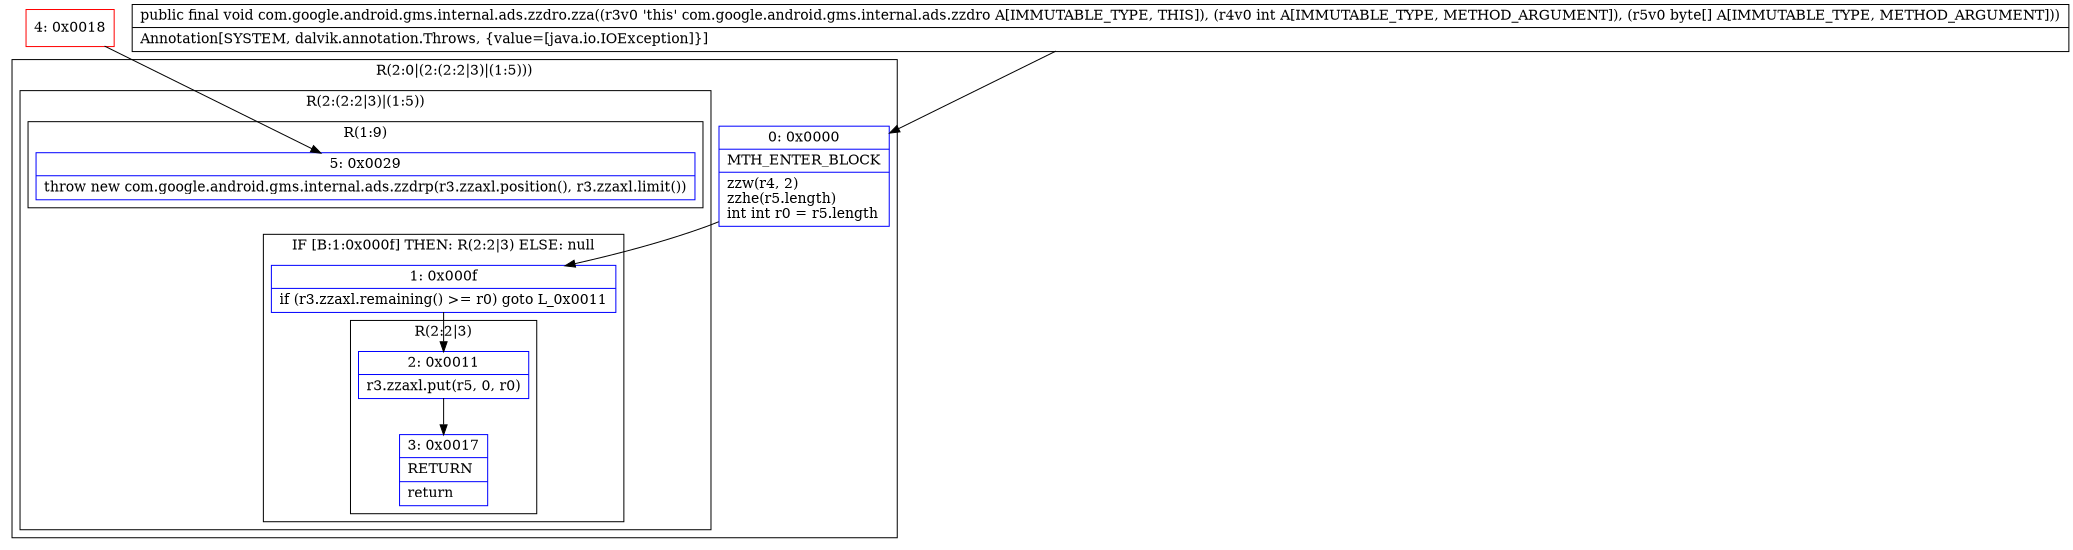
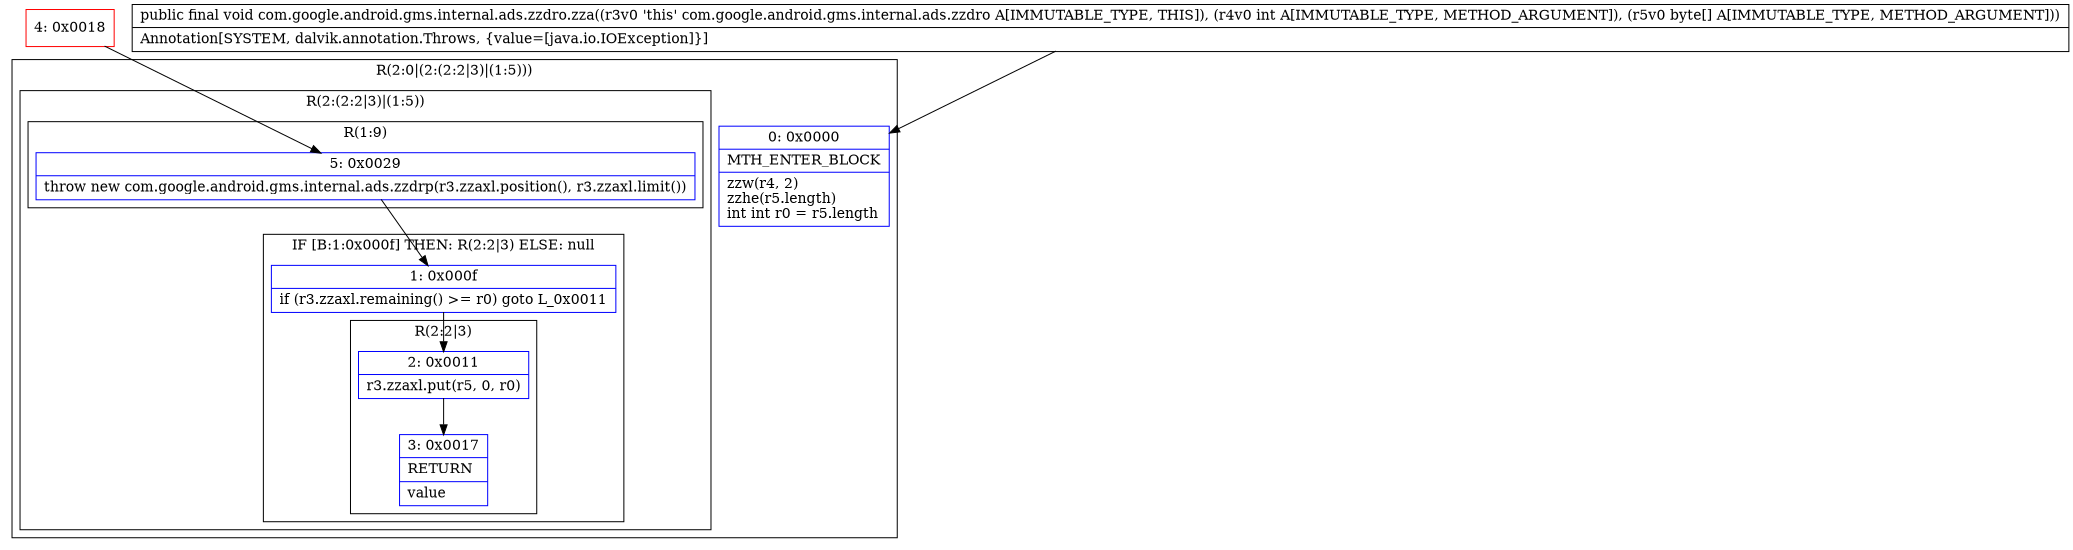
(648, 245) -> (402, 228)
(431, 493) -> (427, 493)
